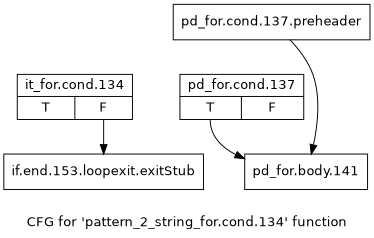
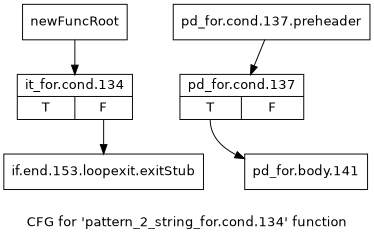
none -> (75, 22)
(316, 89) -> (260, 53)
